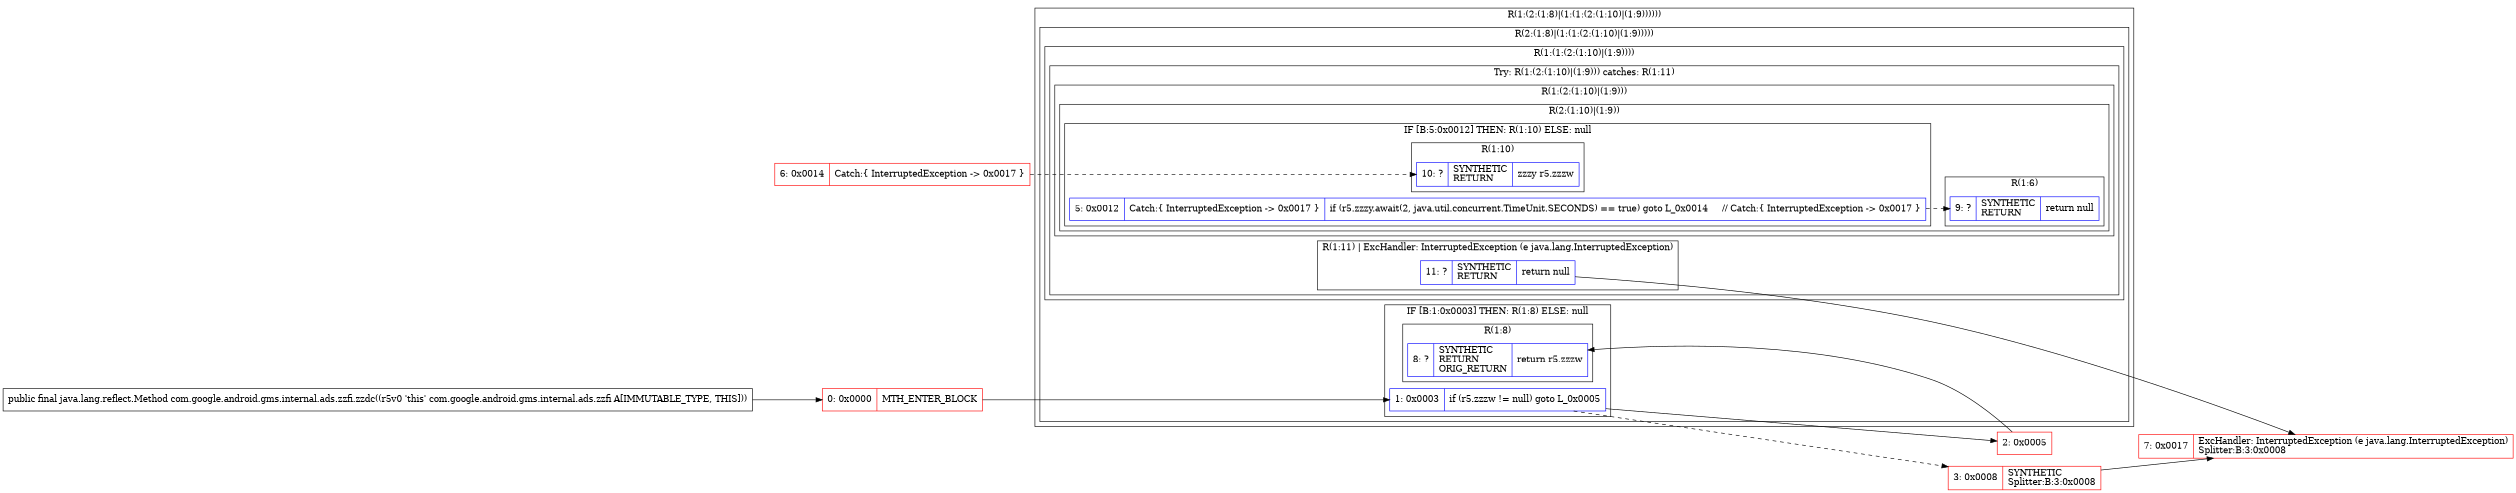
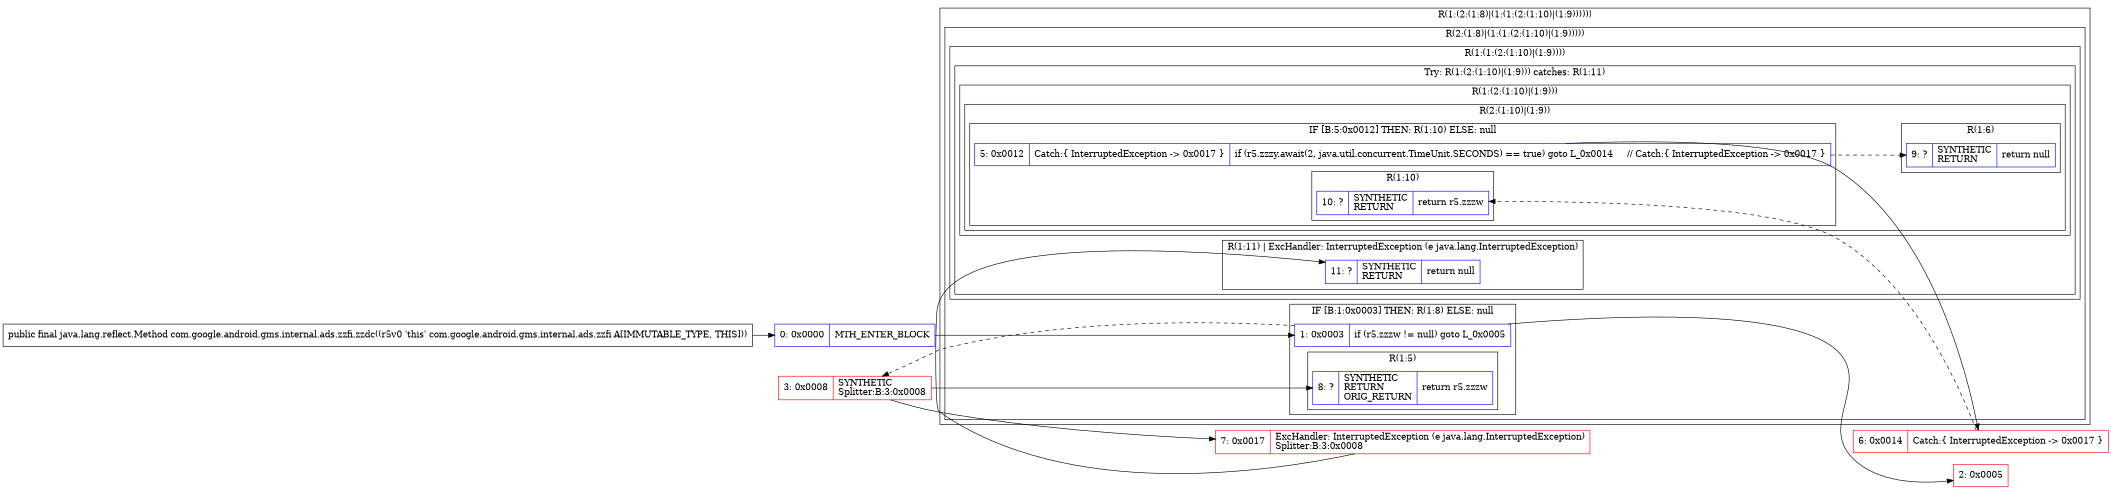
(1546, 174) -> (1451, 203)
none -> (1846, 177)
(1939, 323) -> (936, 374)
(1498, 331) -> (1403, 359)
(1813, 354) -> (1119, 388)
(902, 400) -> (855, 335)
